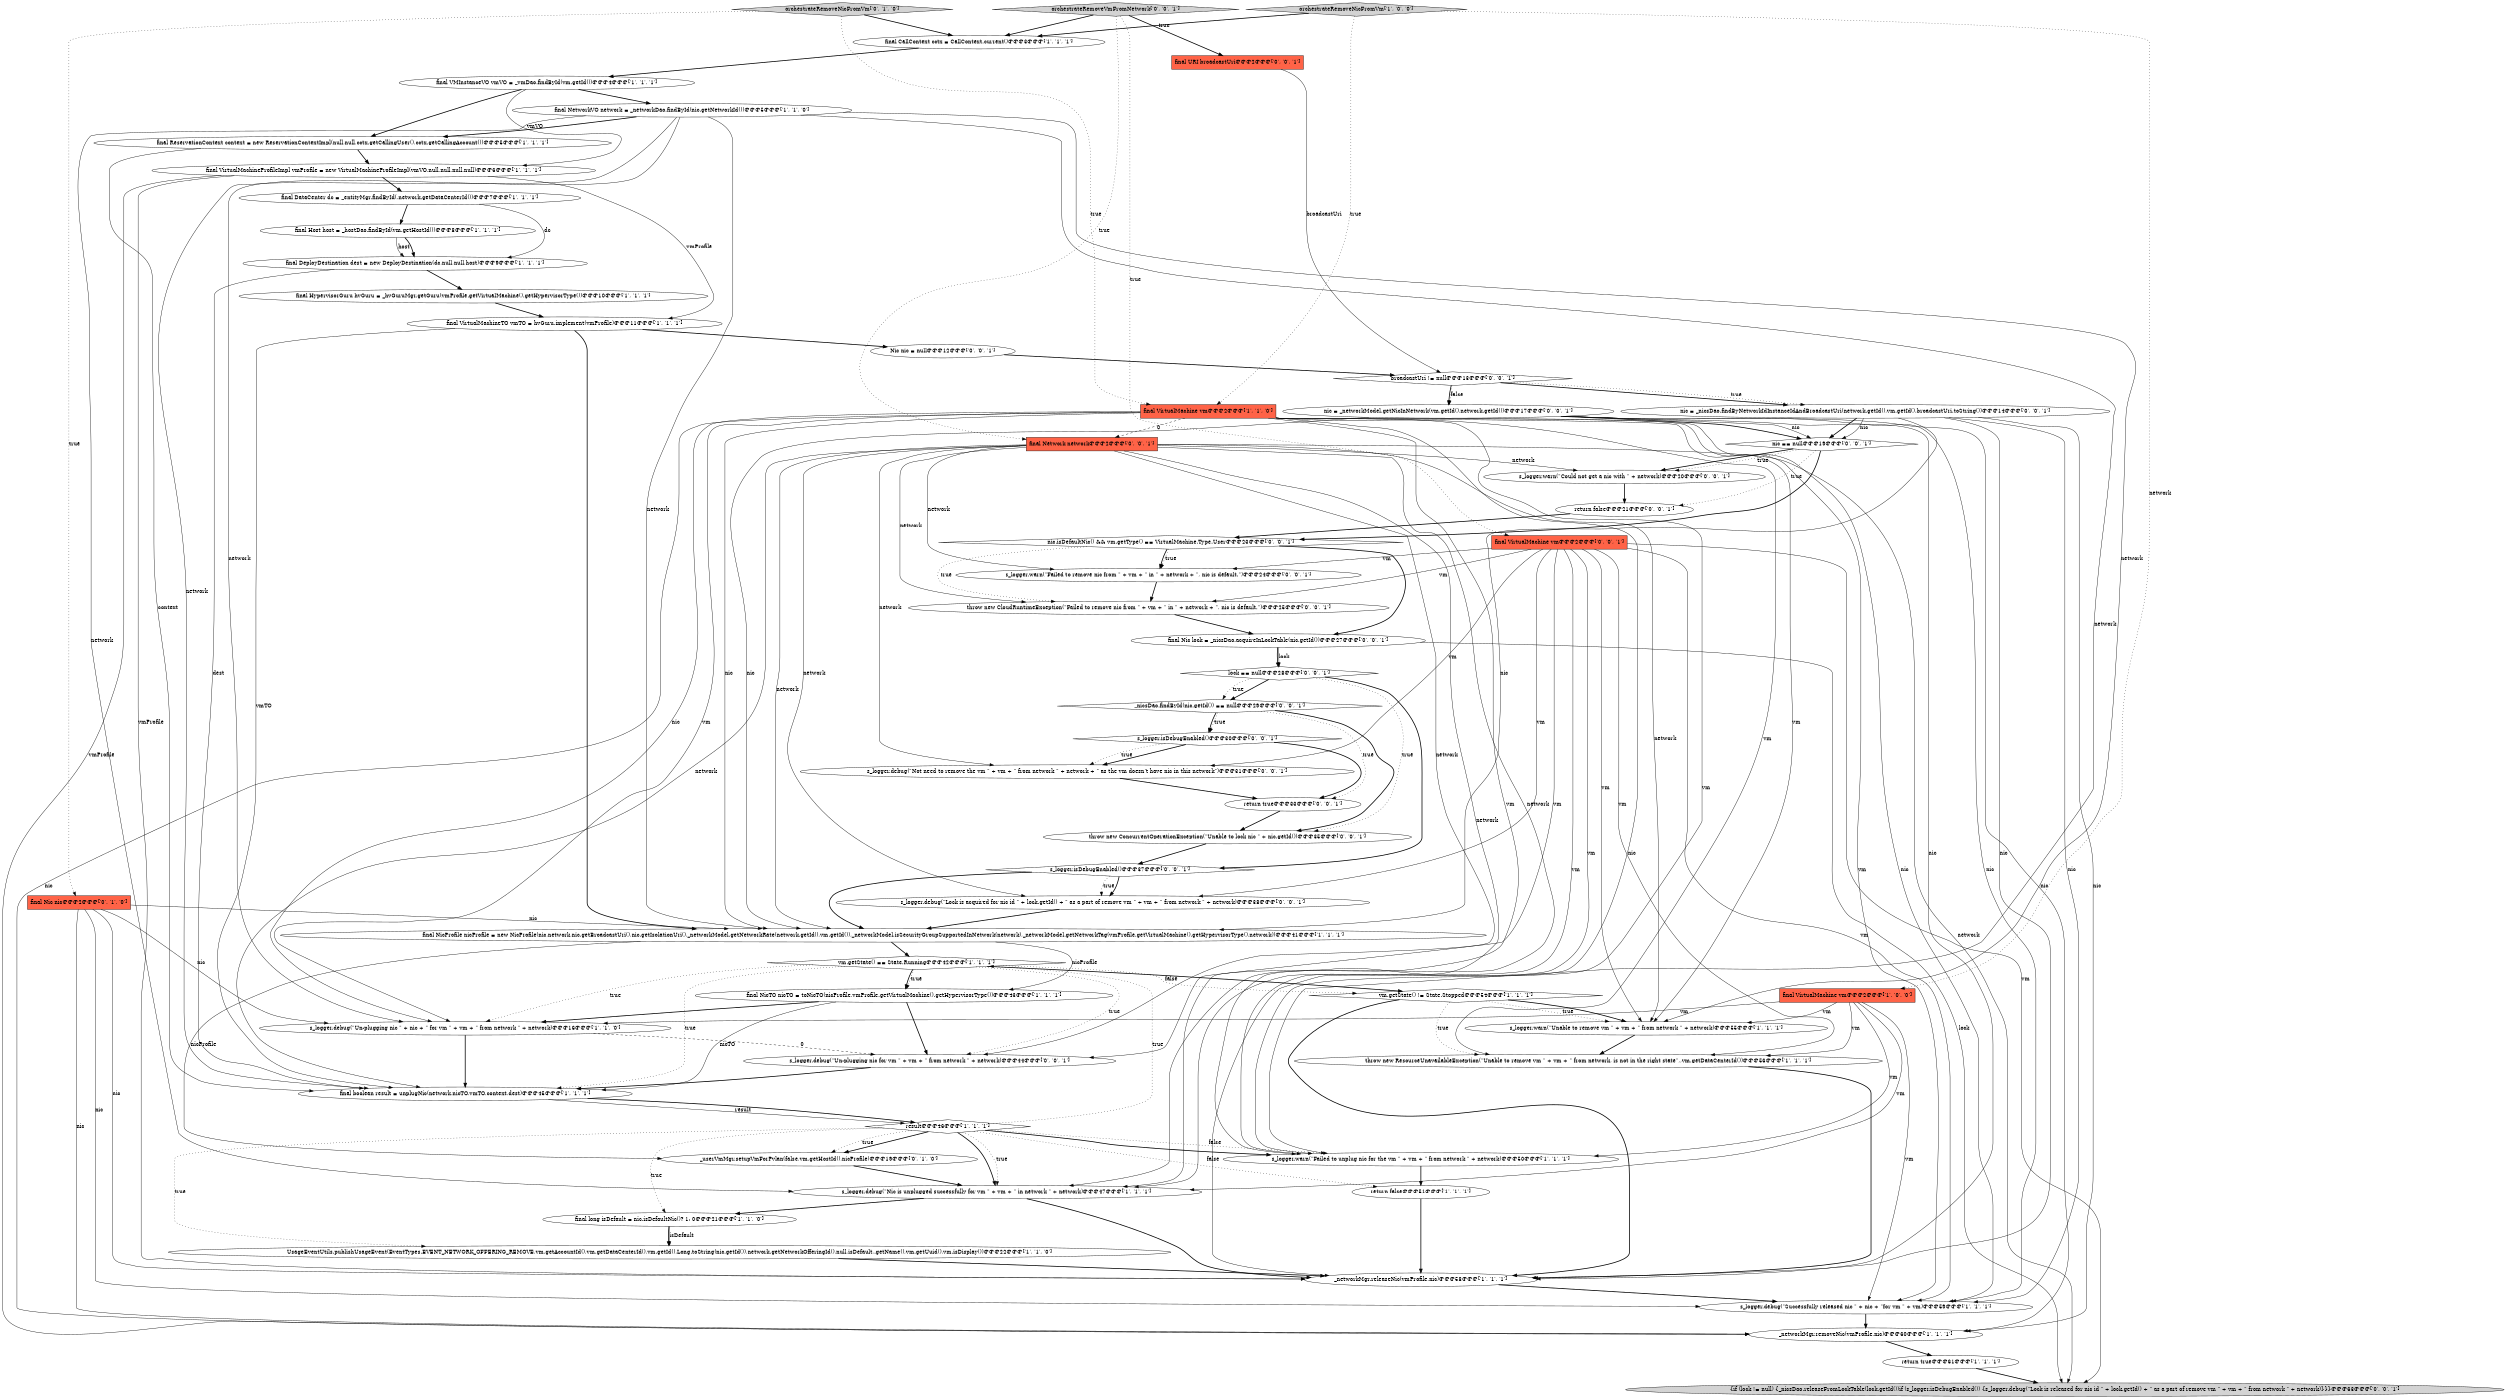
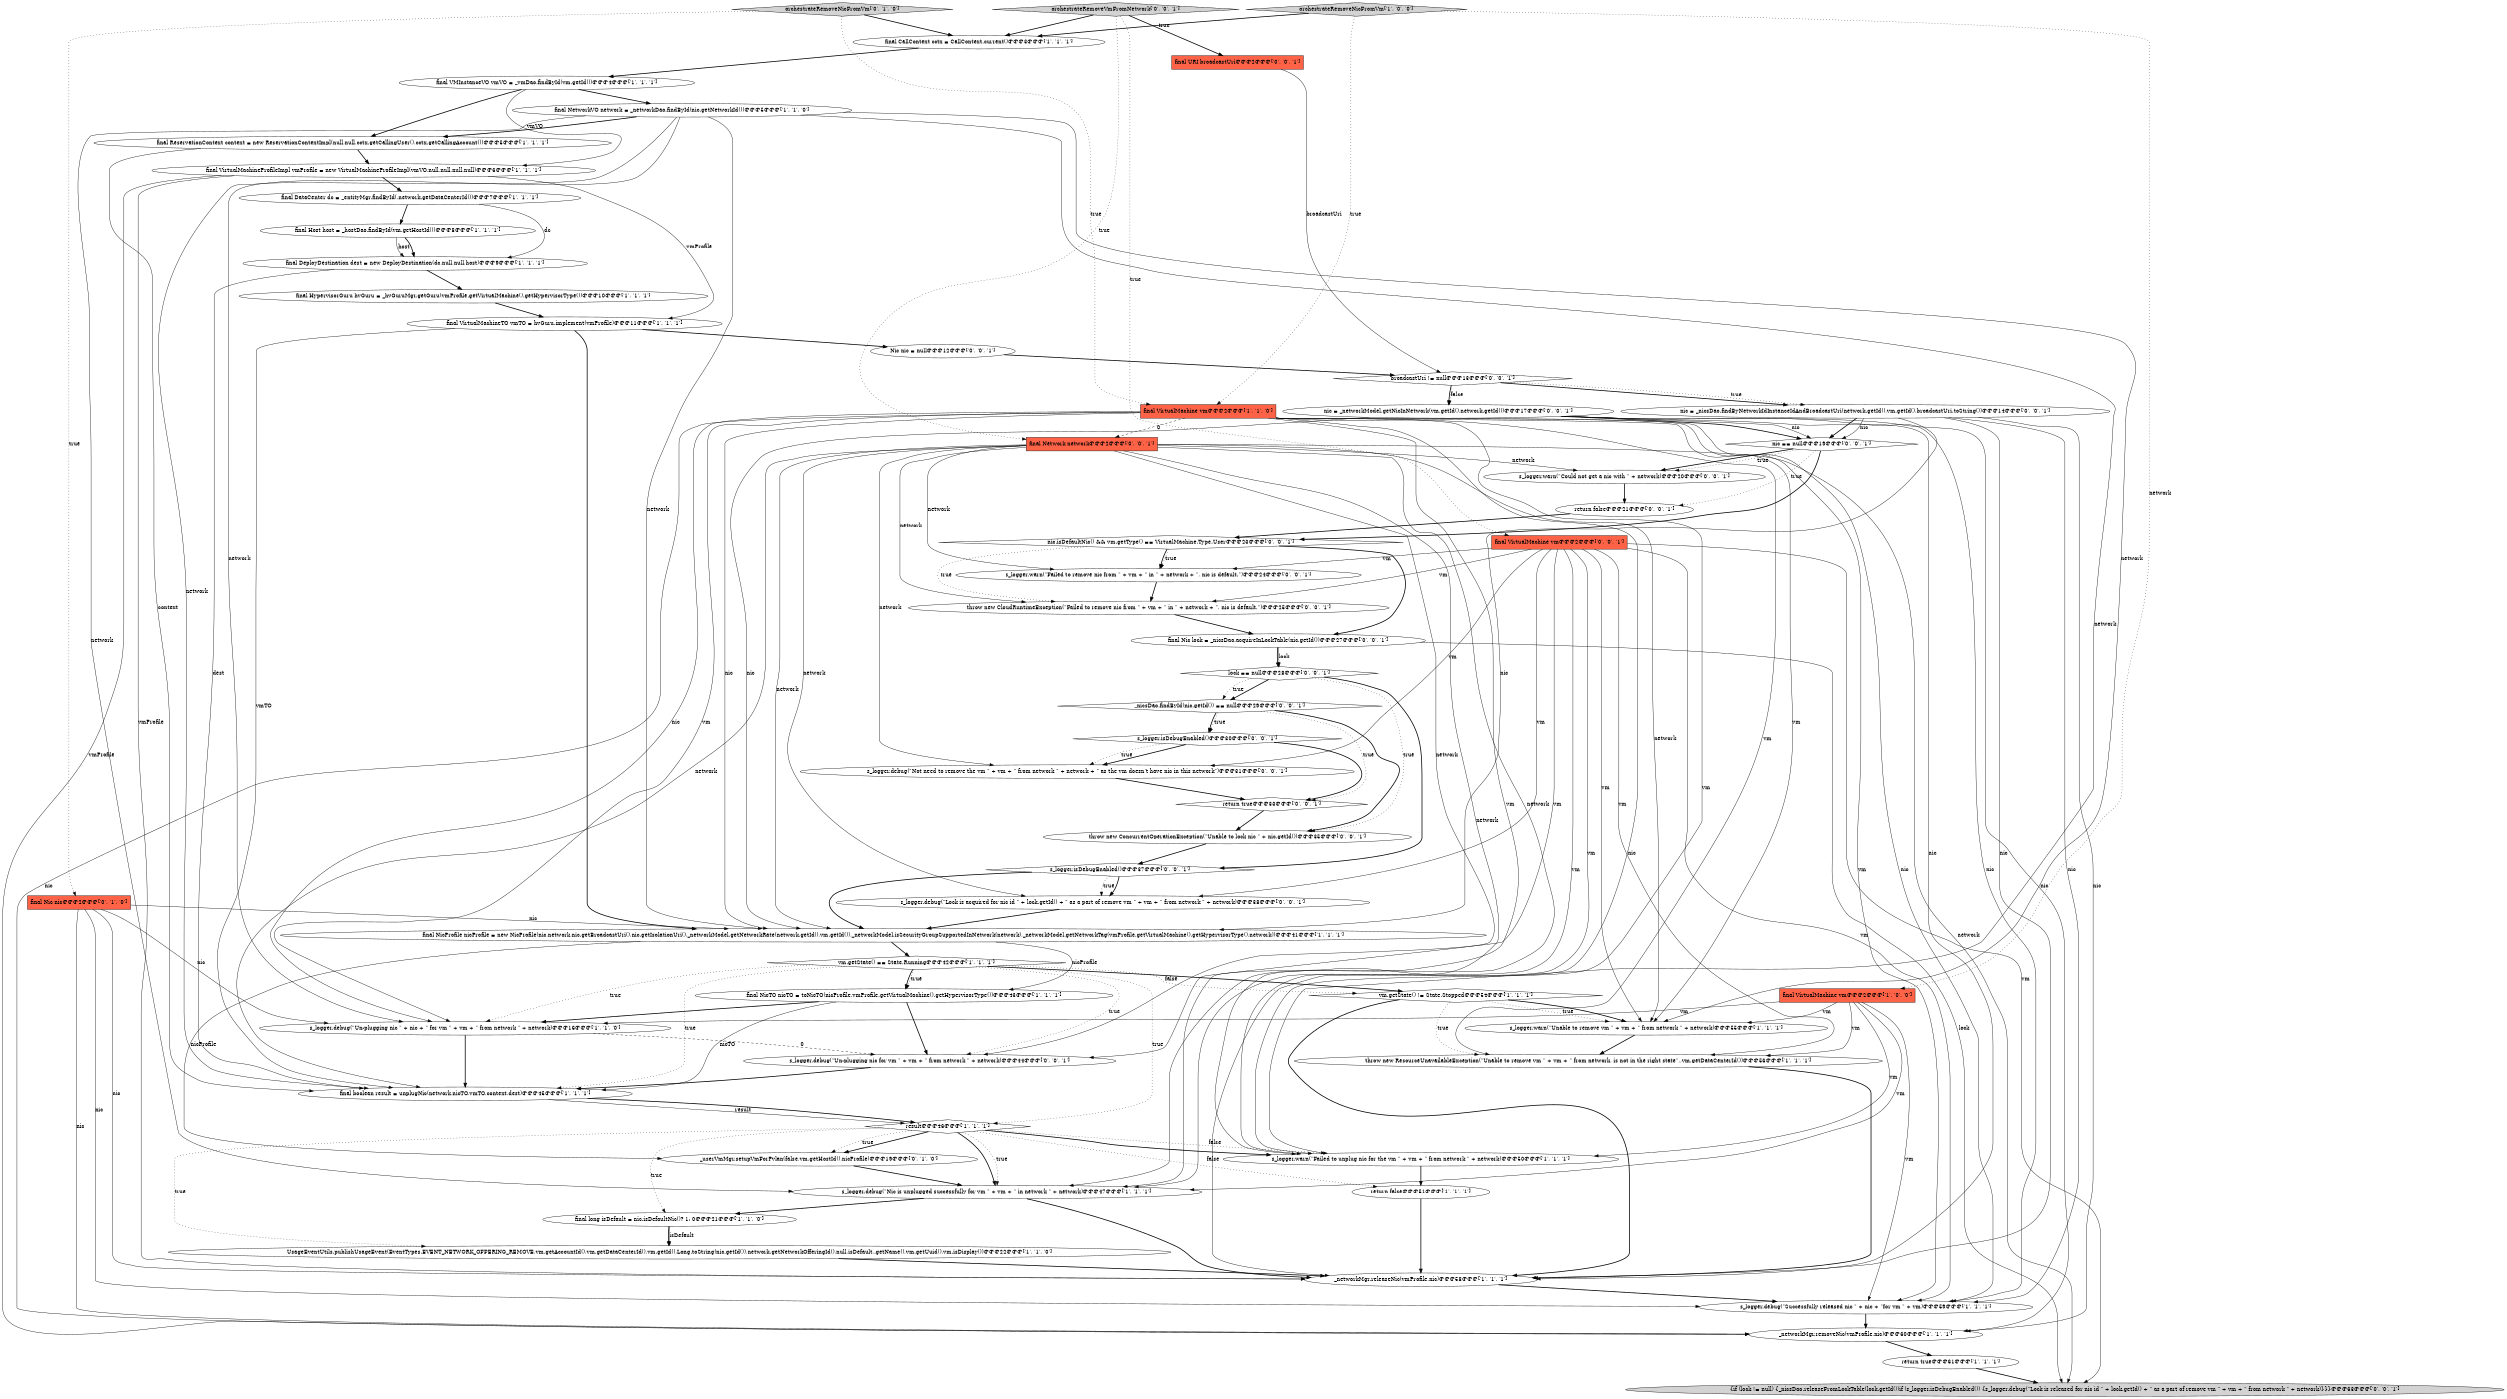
(1293, 804) -> (1272, 804)
(1152, 1045) -> (1152, 1041)
